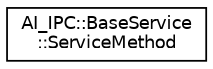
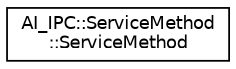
(107, 34) -> (118, 34)
